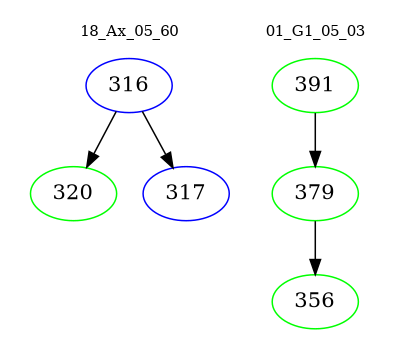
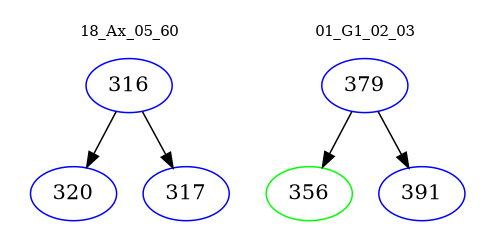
(316, 32) -> (366, 32)
(315, 86) -> (422, 194)
(315, 132) -> (390, 133)
(74, 194) -> (74, 194)
(315, 194) -> (365, 86)
